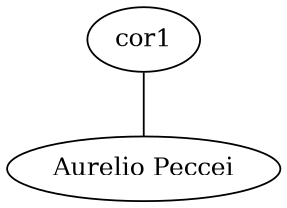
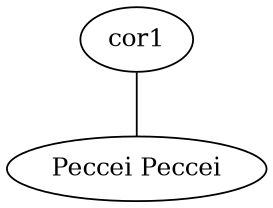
(144, 169) -> (137, 169)
